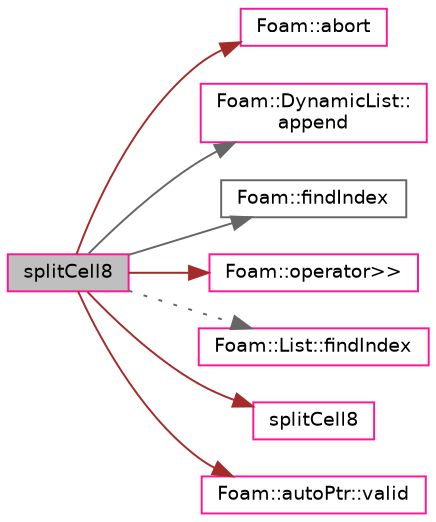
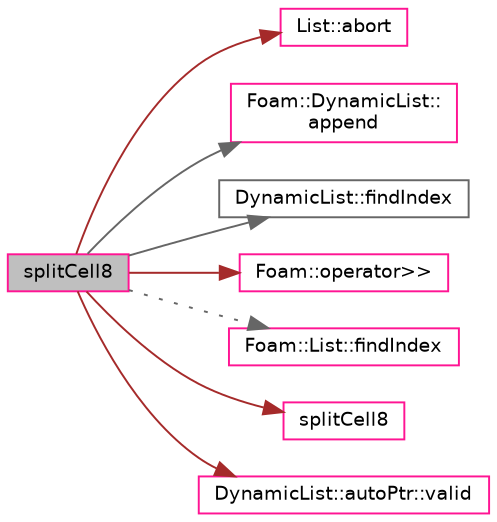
(314, 27) -> (344, 27)
(314, 199) -> (344, 199)
(314, 495) -> (344, 495)
